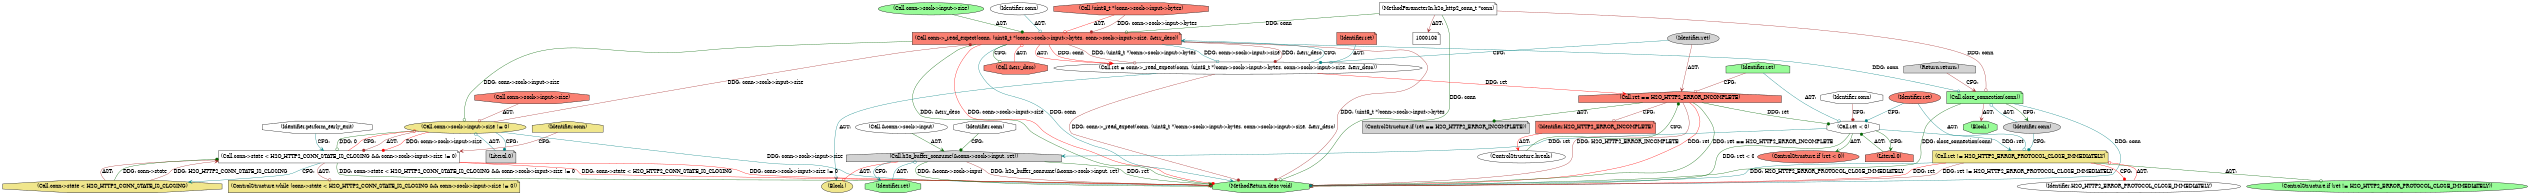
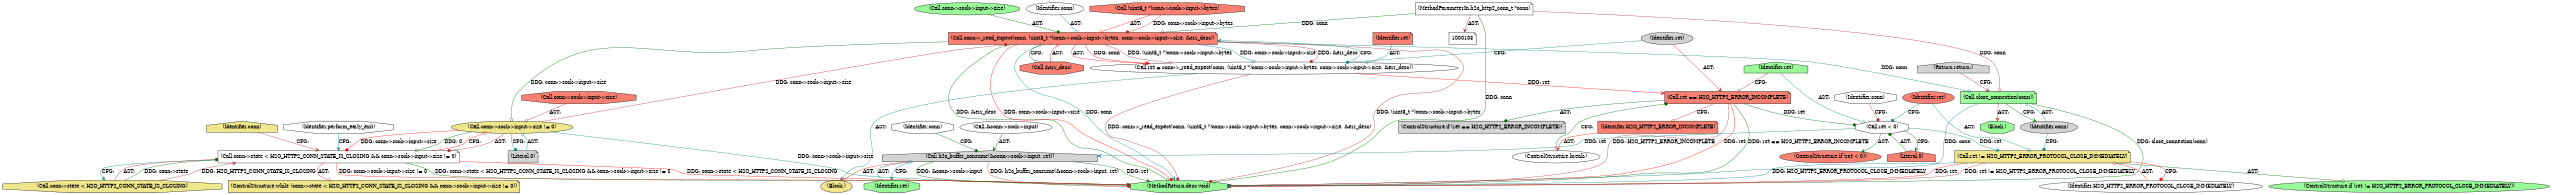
(1680, 98) -> (1728, 98)
(1714, 168) -> none
